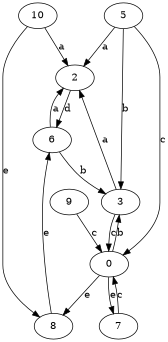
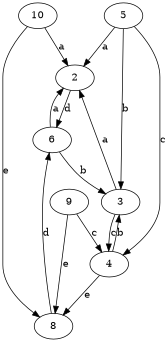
(46, 233) -> (46, 233)
none -> (62, 261)
(109, 264) -> (109, 264)
(119, 326) -> none
